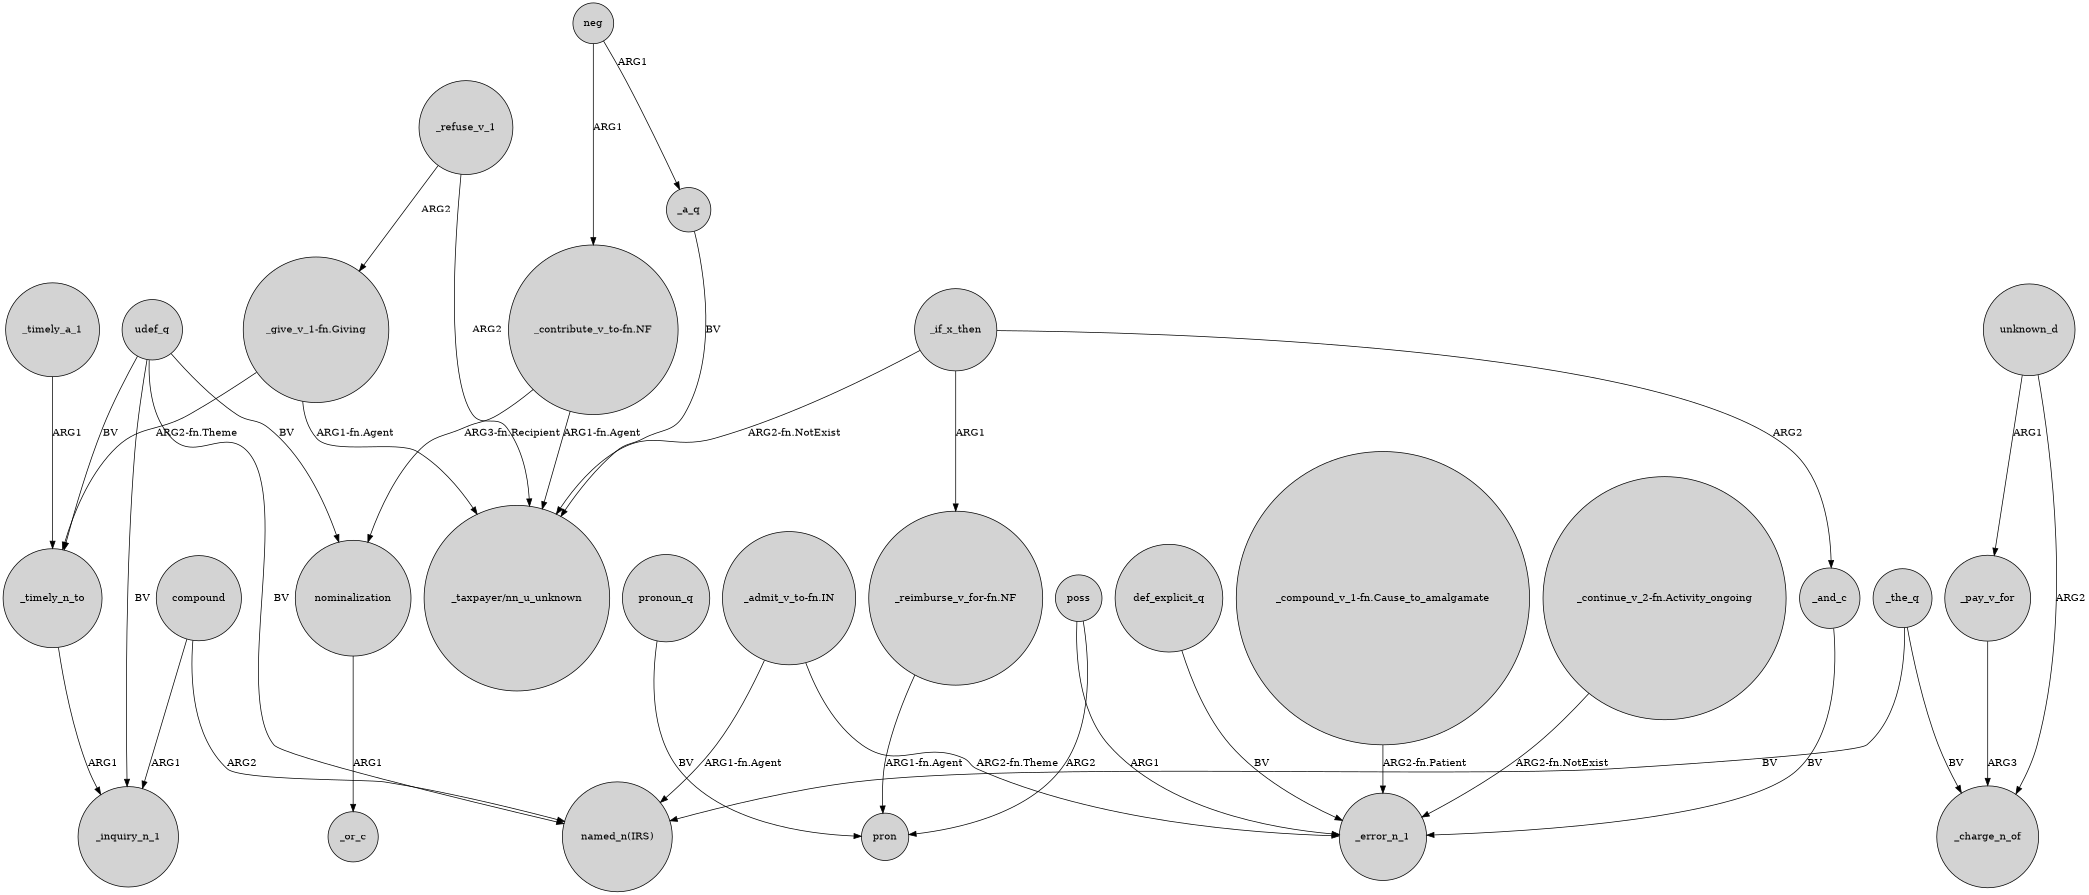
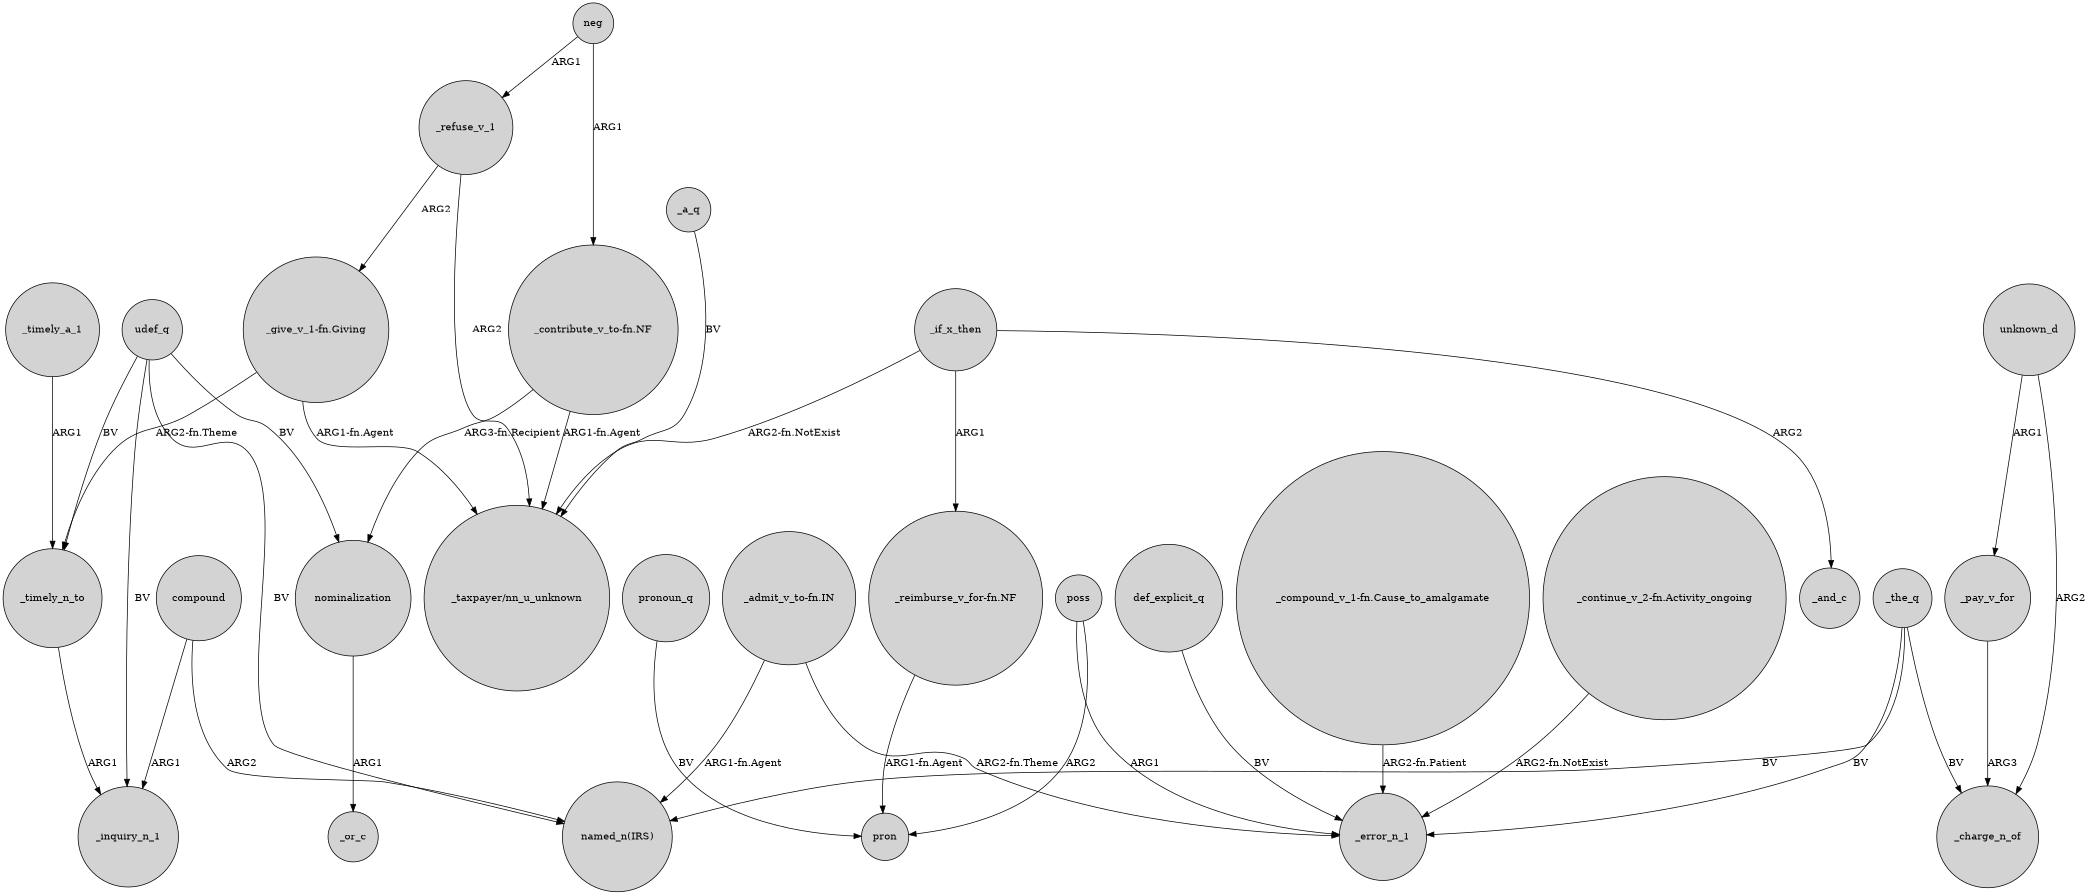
(642, 111) -> (543, 65)
(1694, 809) -> (1717, 799)
